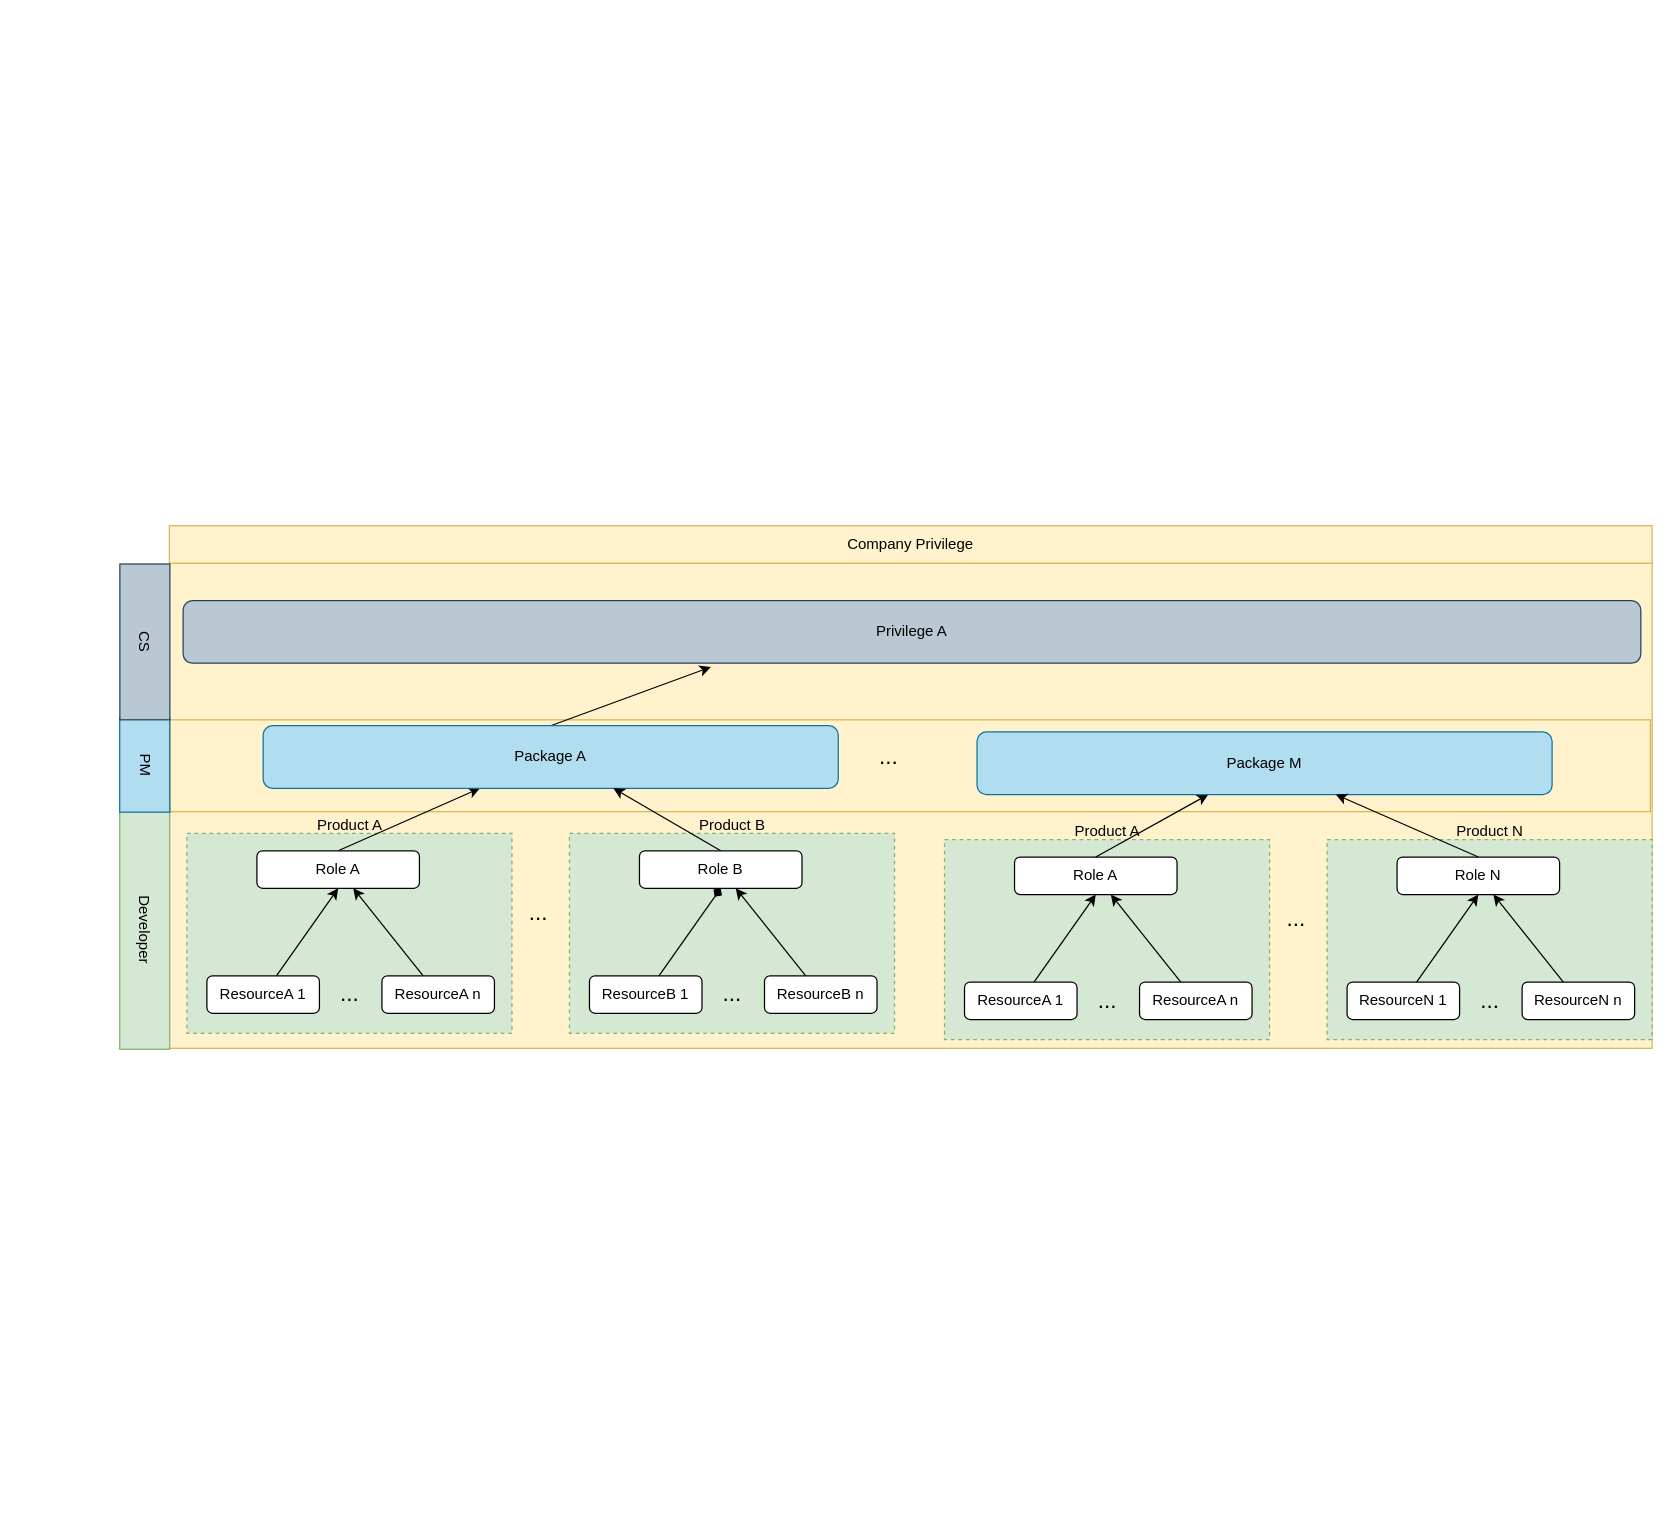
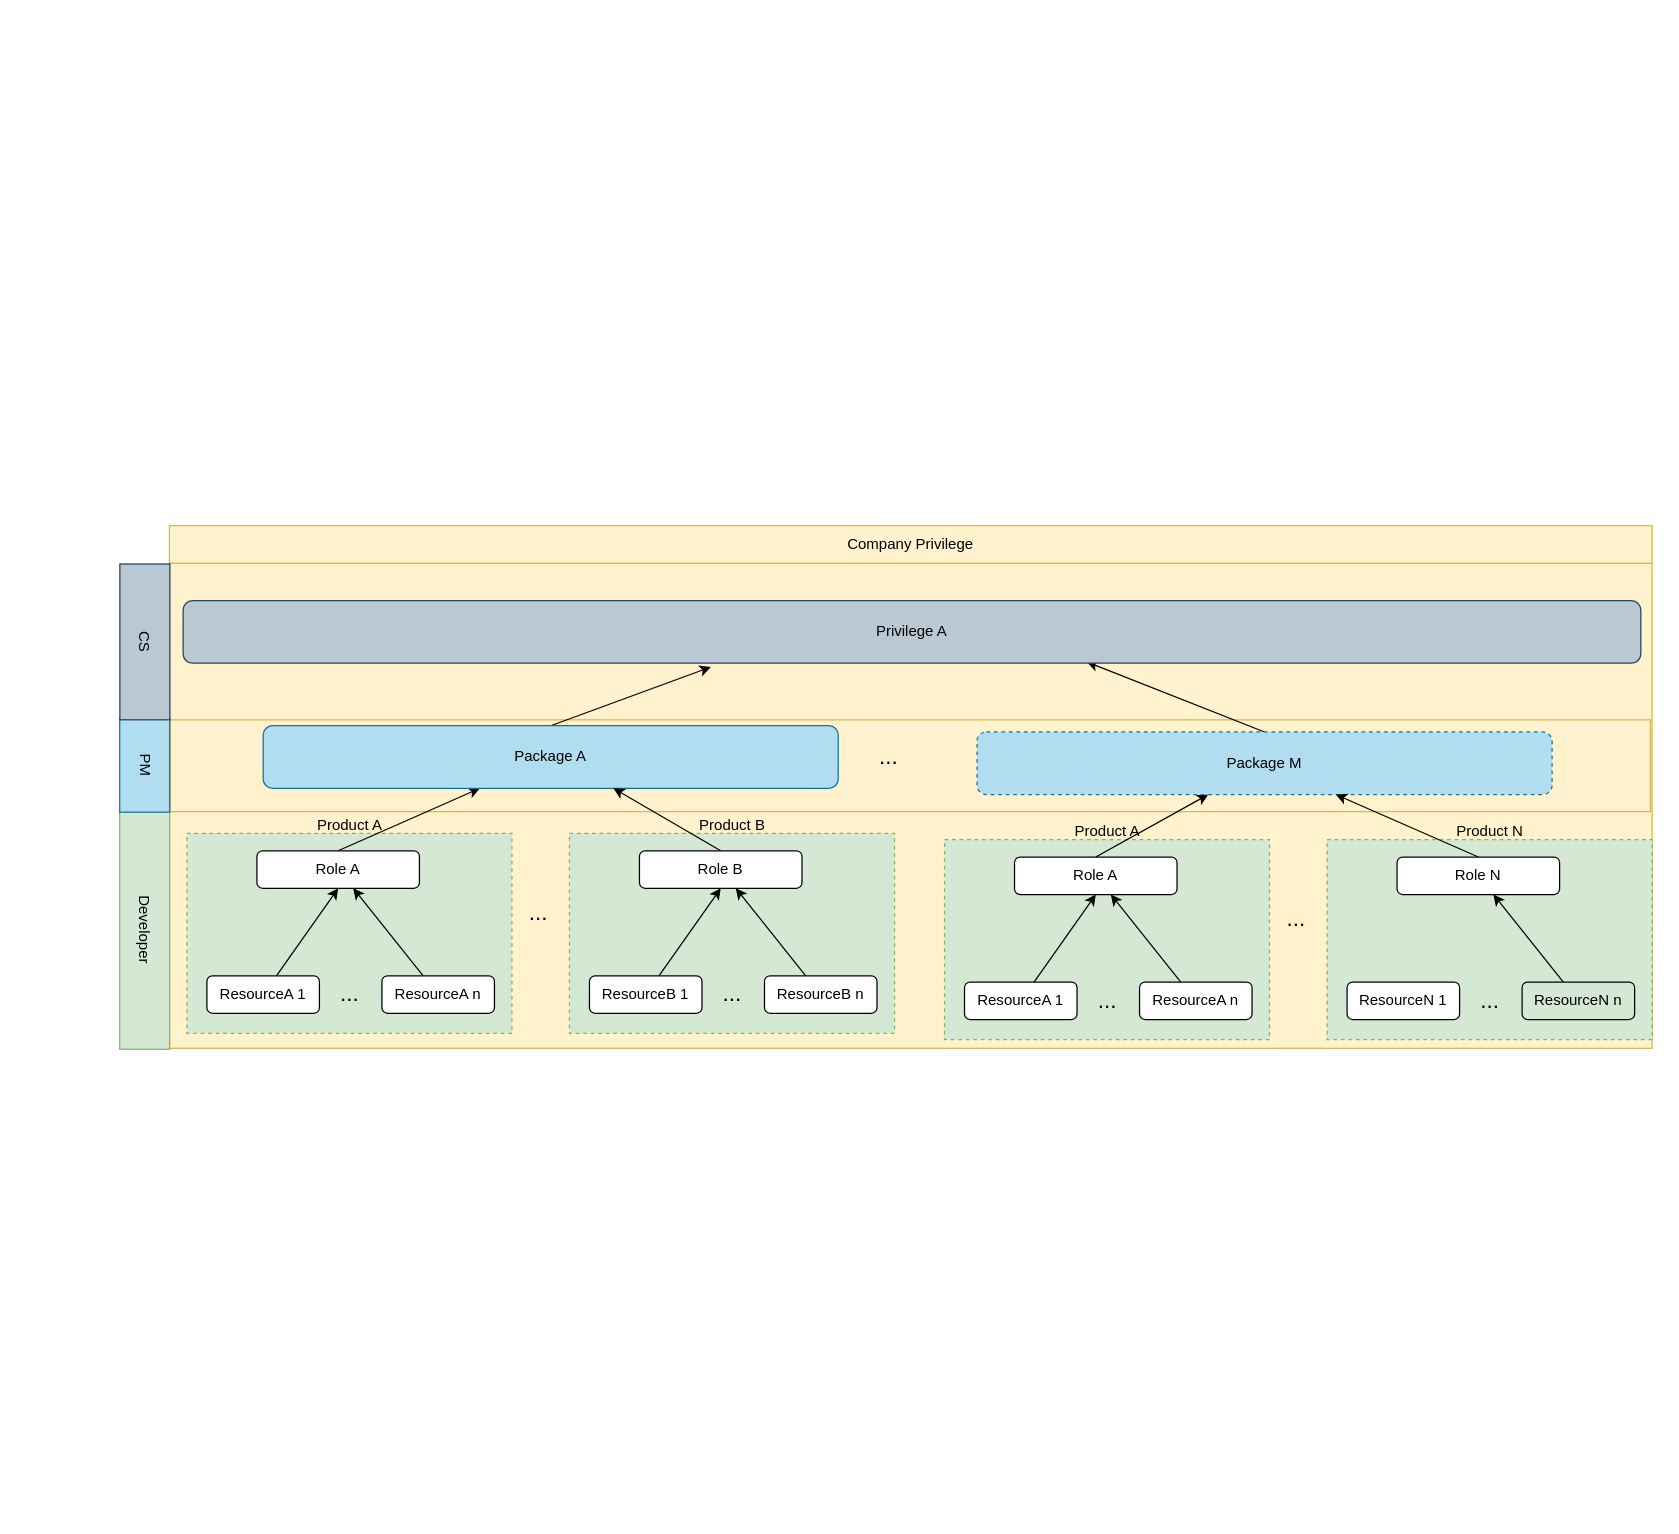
none -> (1179, 698)
(1264, 763) -> (1264, 763)
(715, 896) -> (715, 895)
(1445, 942) -> none
(1578, 1001) -> (1578, 1001)
